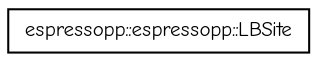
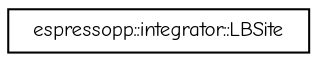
(159, 31) -> (159, 31)
